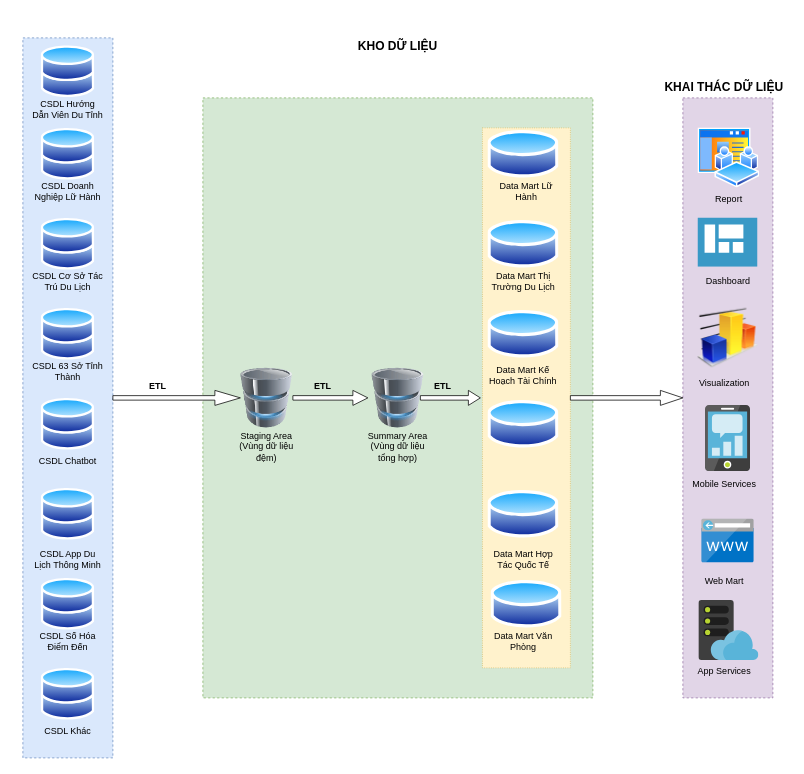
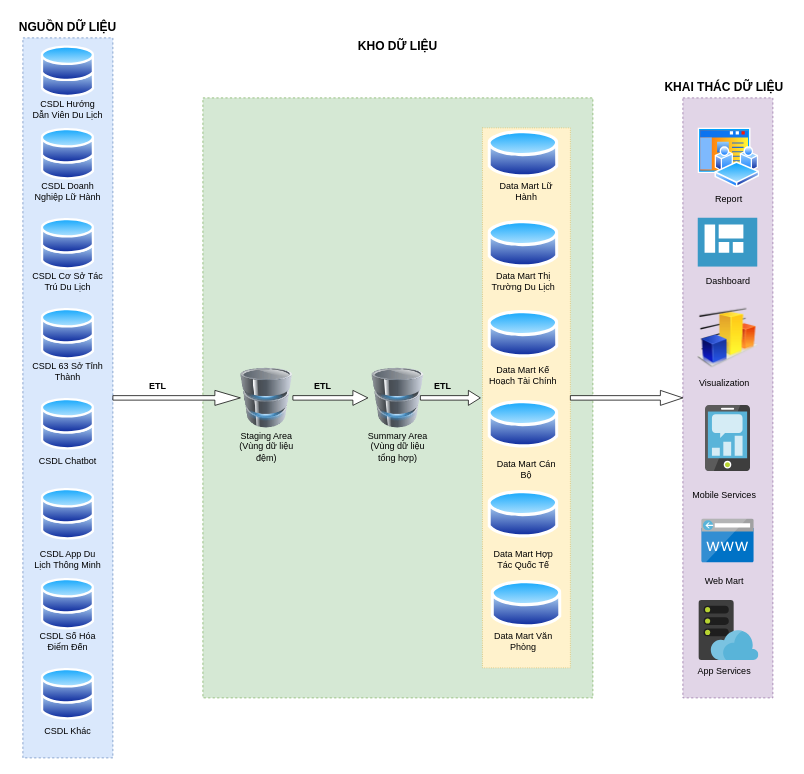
none -> (68, 27)
(68, 109) -> (68, 109)
none -> (526, 469)
(724, 484) -> (724, 495)
